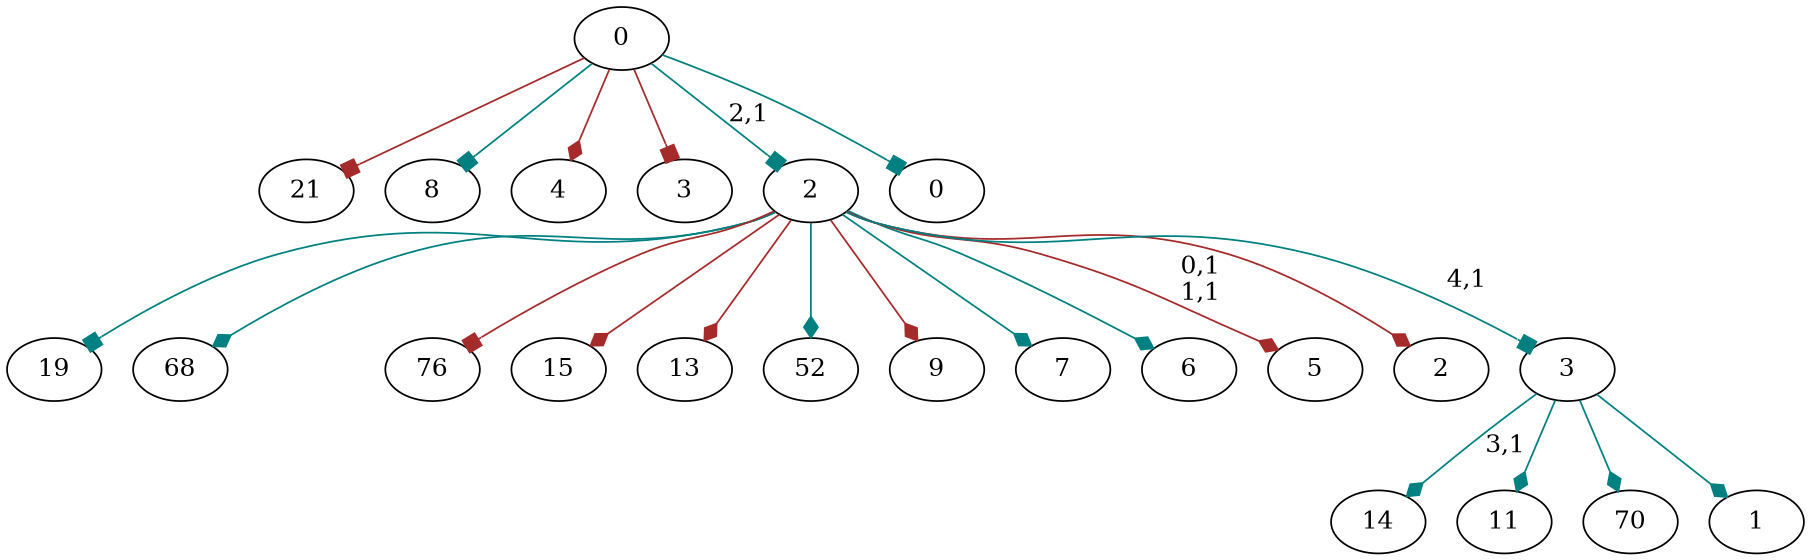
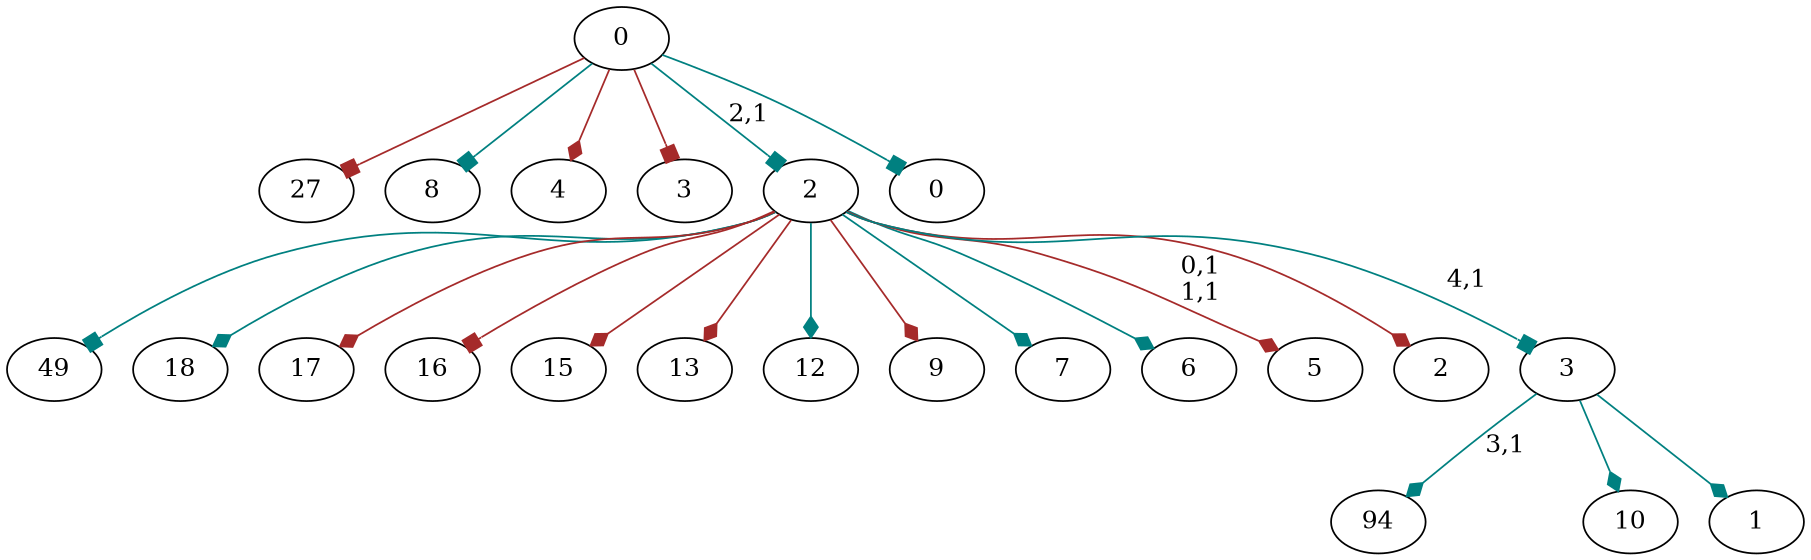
(306, 191) -> (306, 191)
(54, 370) -> (54, 370)
(180, 370) -> (180, 370)
none -> (306, 370)
(433, 370) -> (433, 370)
(811, 370) -> (811, 370)
(1378, 522) -> (1378, 522)
(1504, 522) -> none
(1631, 522) -> (1631, 522)
